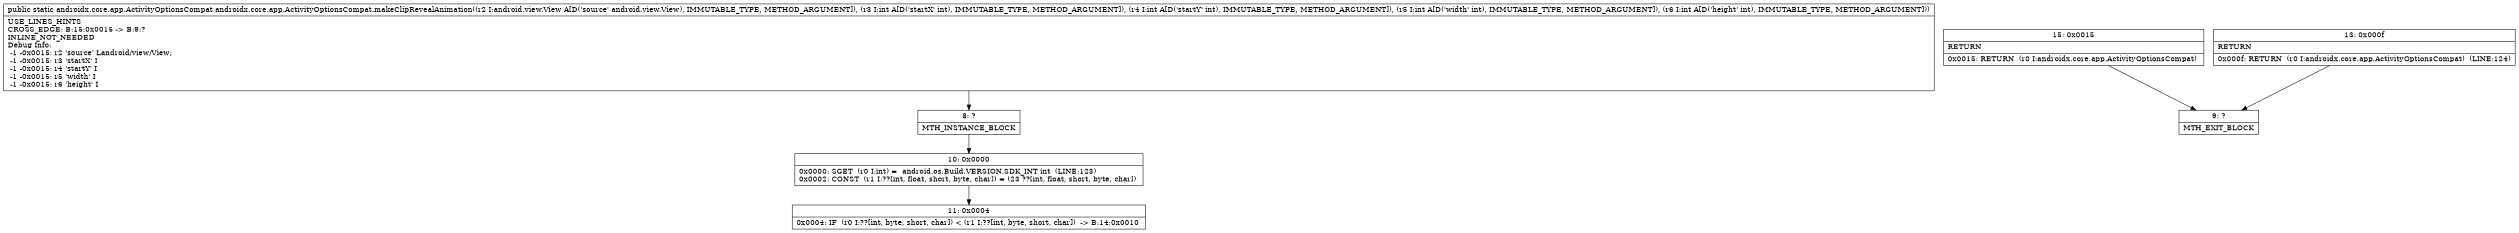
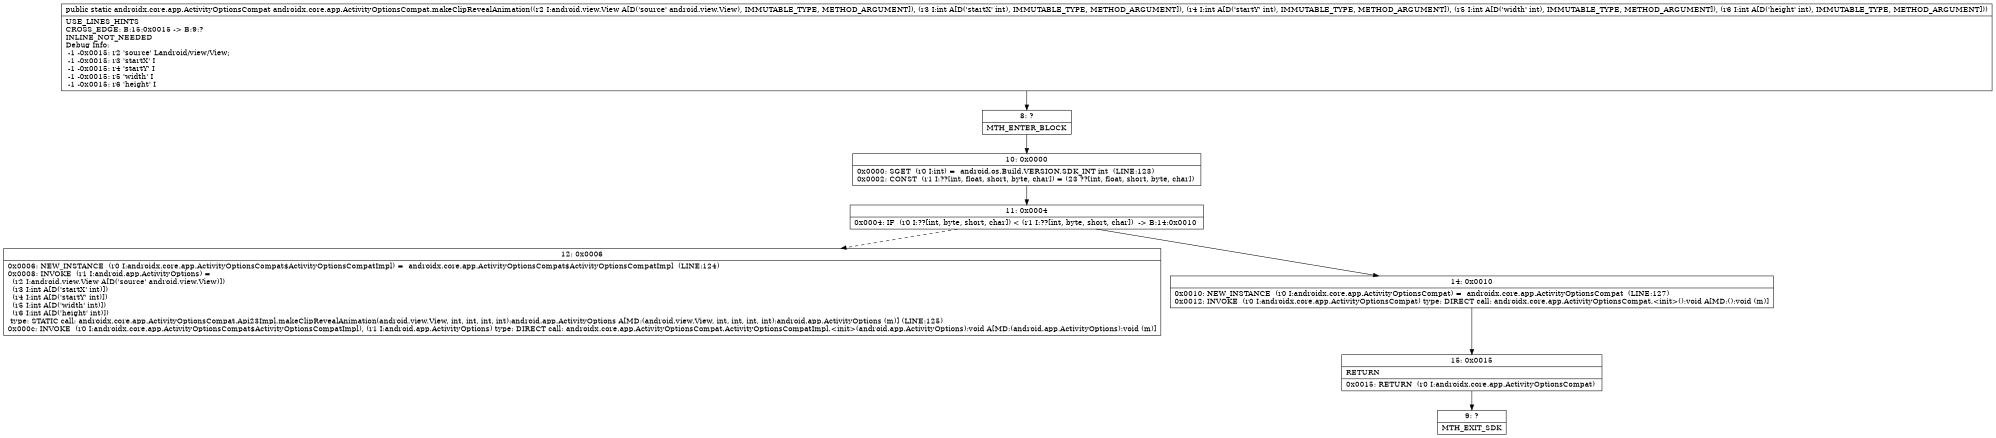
(2364, 47) -> none
(969, 128) -> (1027, 128)
(2219, 128) -> (1472, 428)
none -> (582, 292)
none -> (1472, 292)
